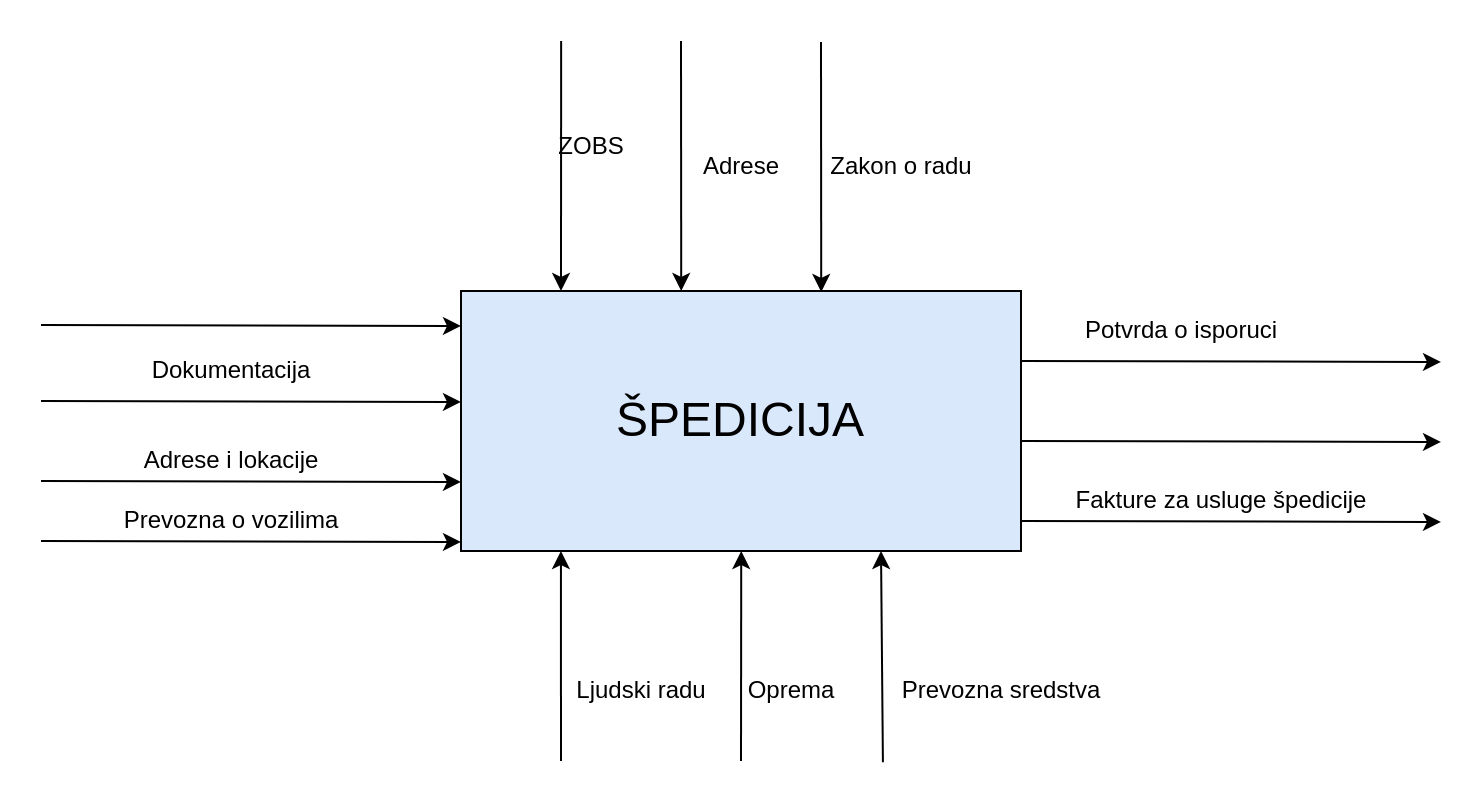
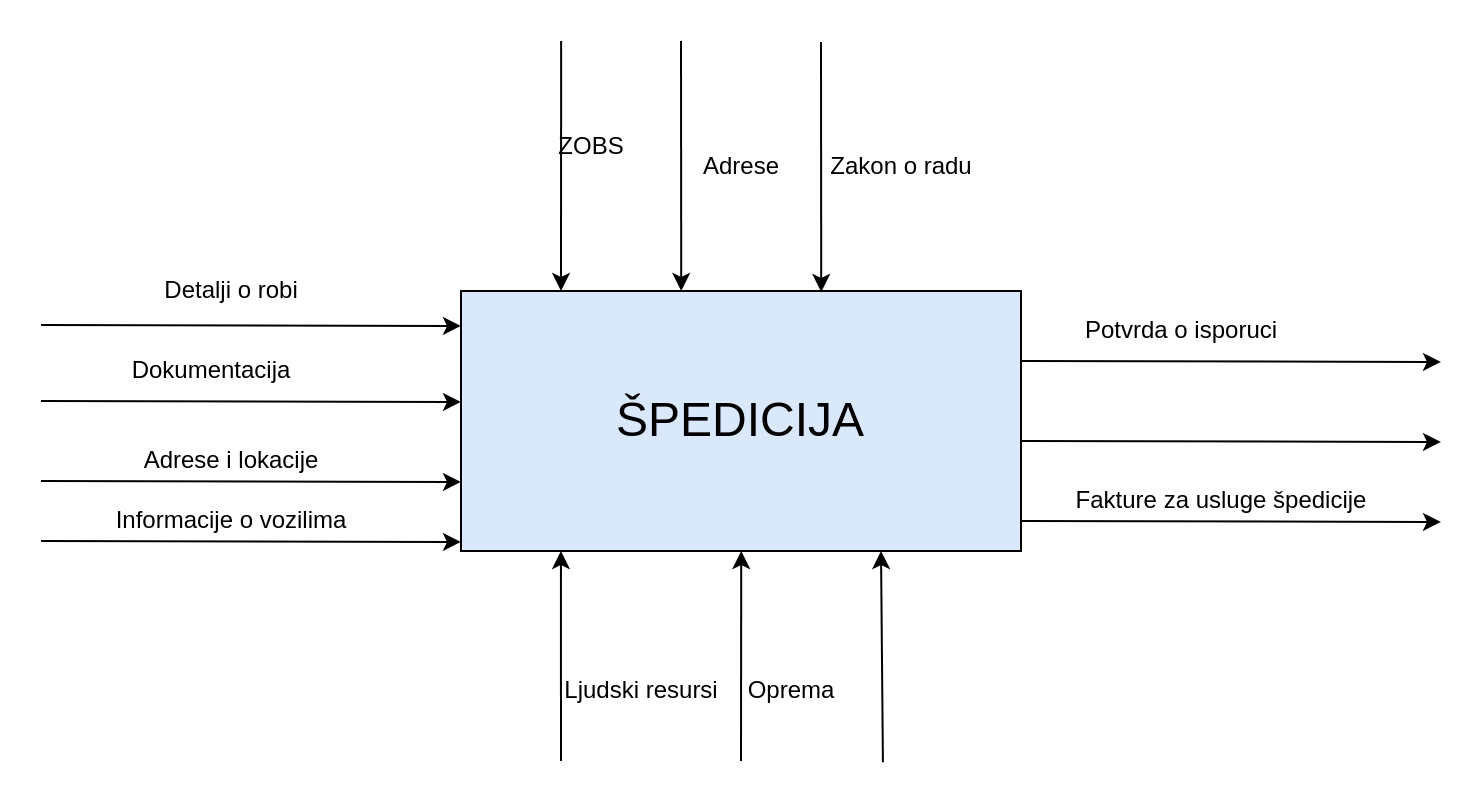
none -> (231, 291)
(231, 371) -> (211, 371)
(232, 521) -> (232, 521)
(642, 691) -> (642, 691)
(1001, 691) -> none
